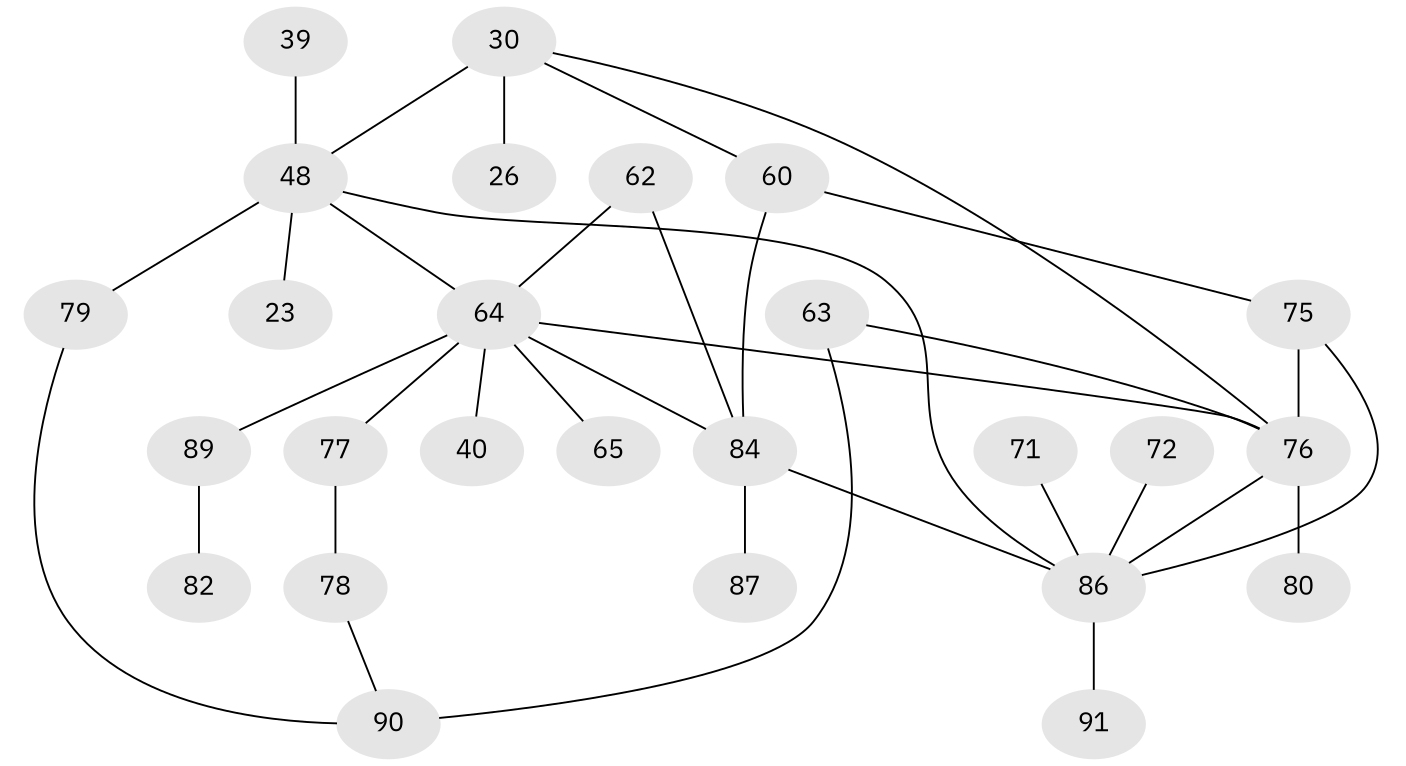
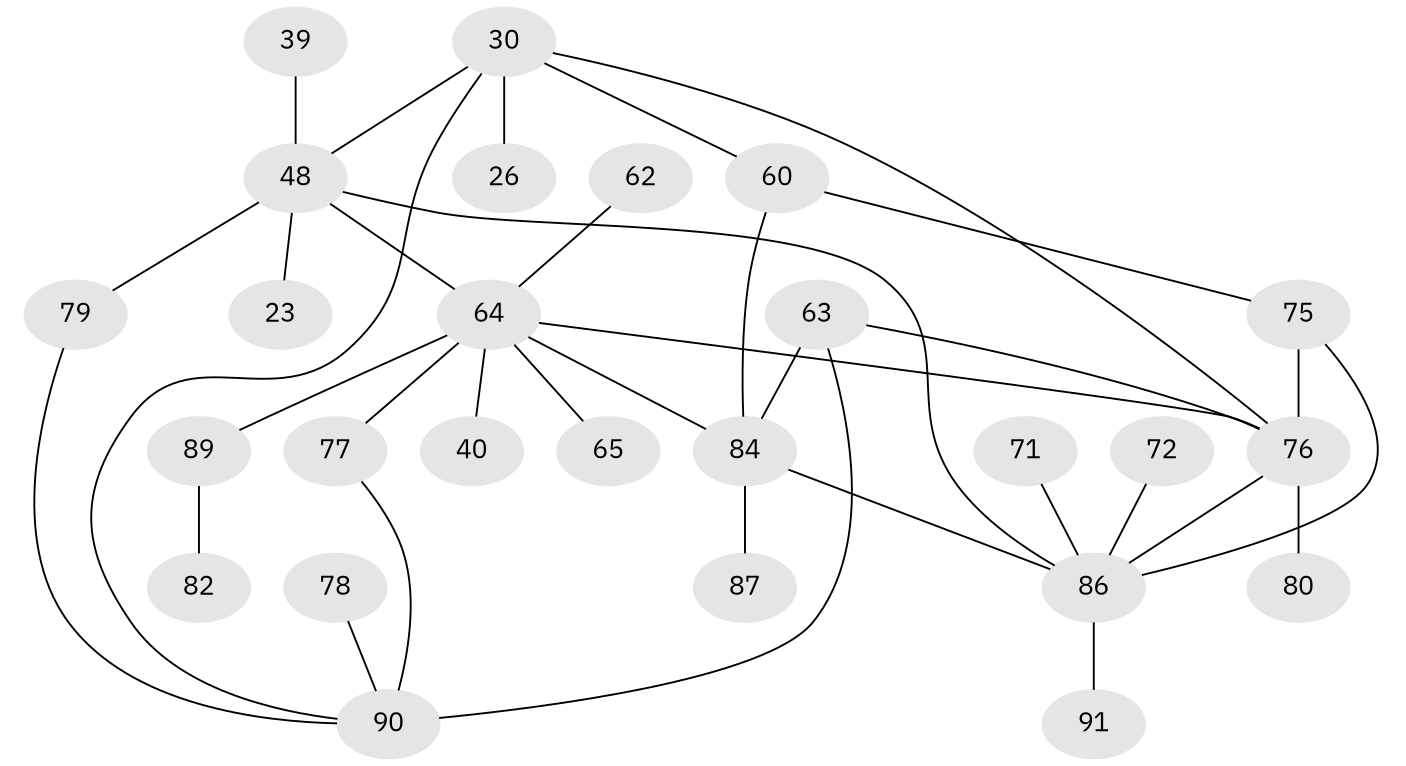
(693, 314) -> (781, 383)
none -> (165, 388)
(335, 520) -> (409, 580)
